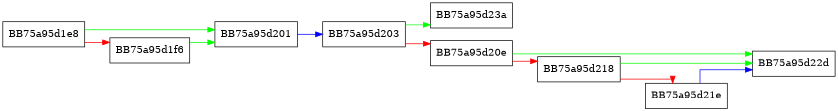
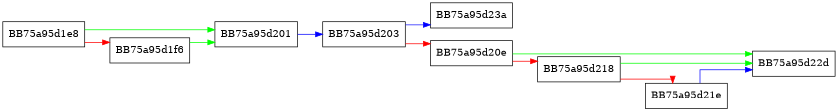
(414, 25) -> (414, 25)
